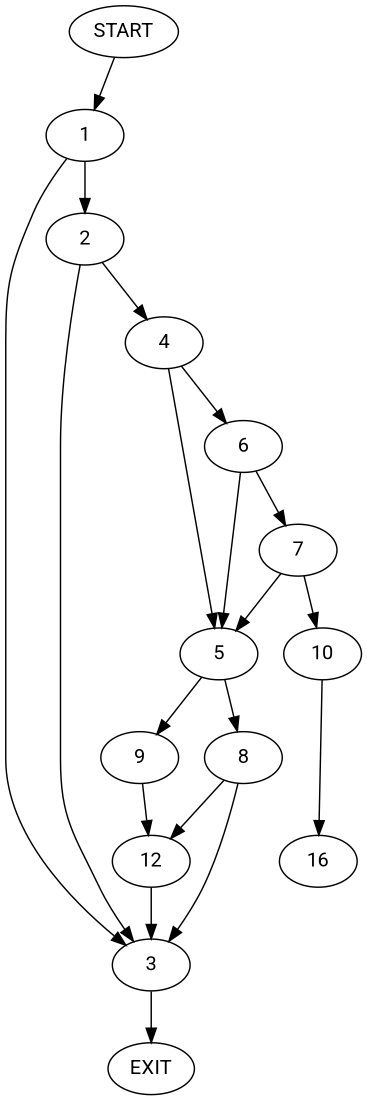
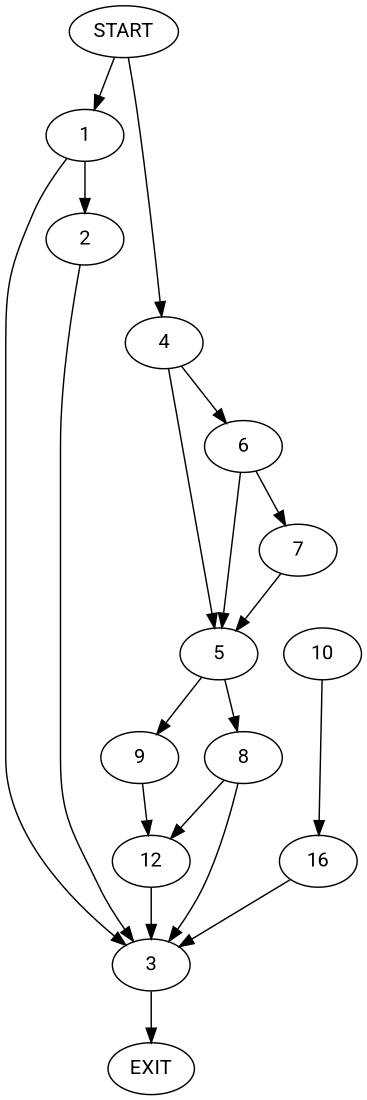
(120, 285) -> (146, 180)
(309, 595) -> none
none -> (241, 909)
